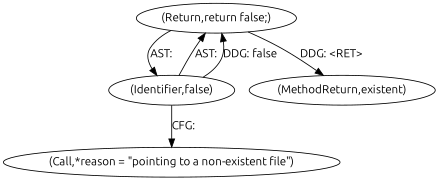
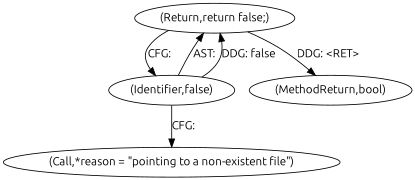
(163, 54) -> (161, 54)
(342, 90) -> (331, 90)
